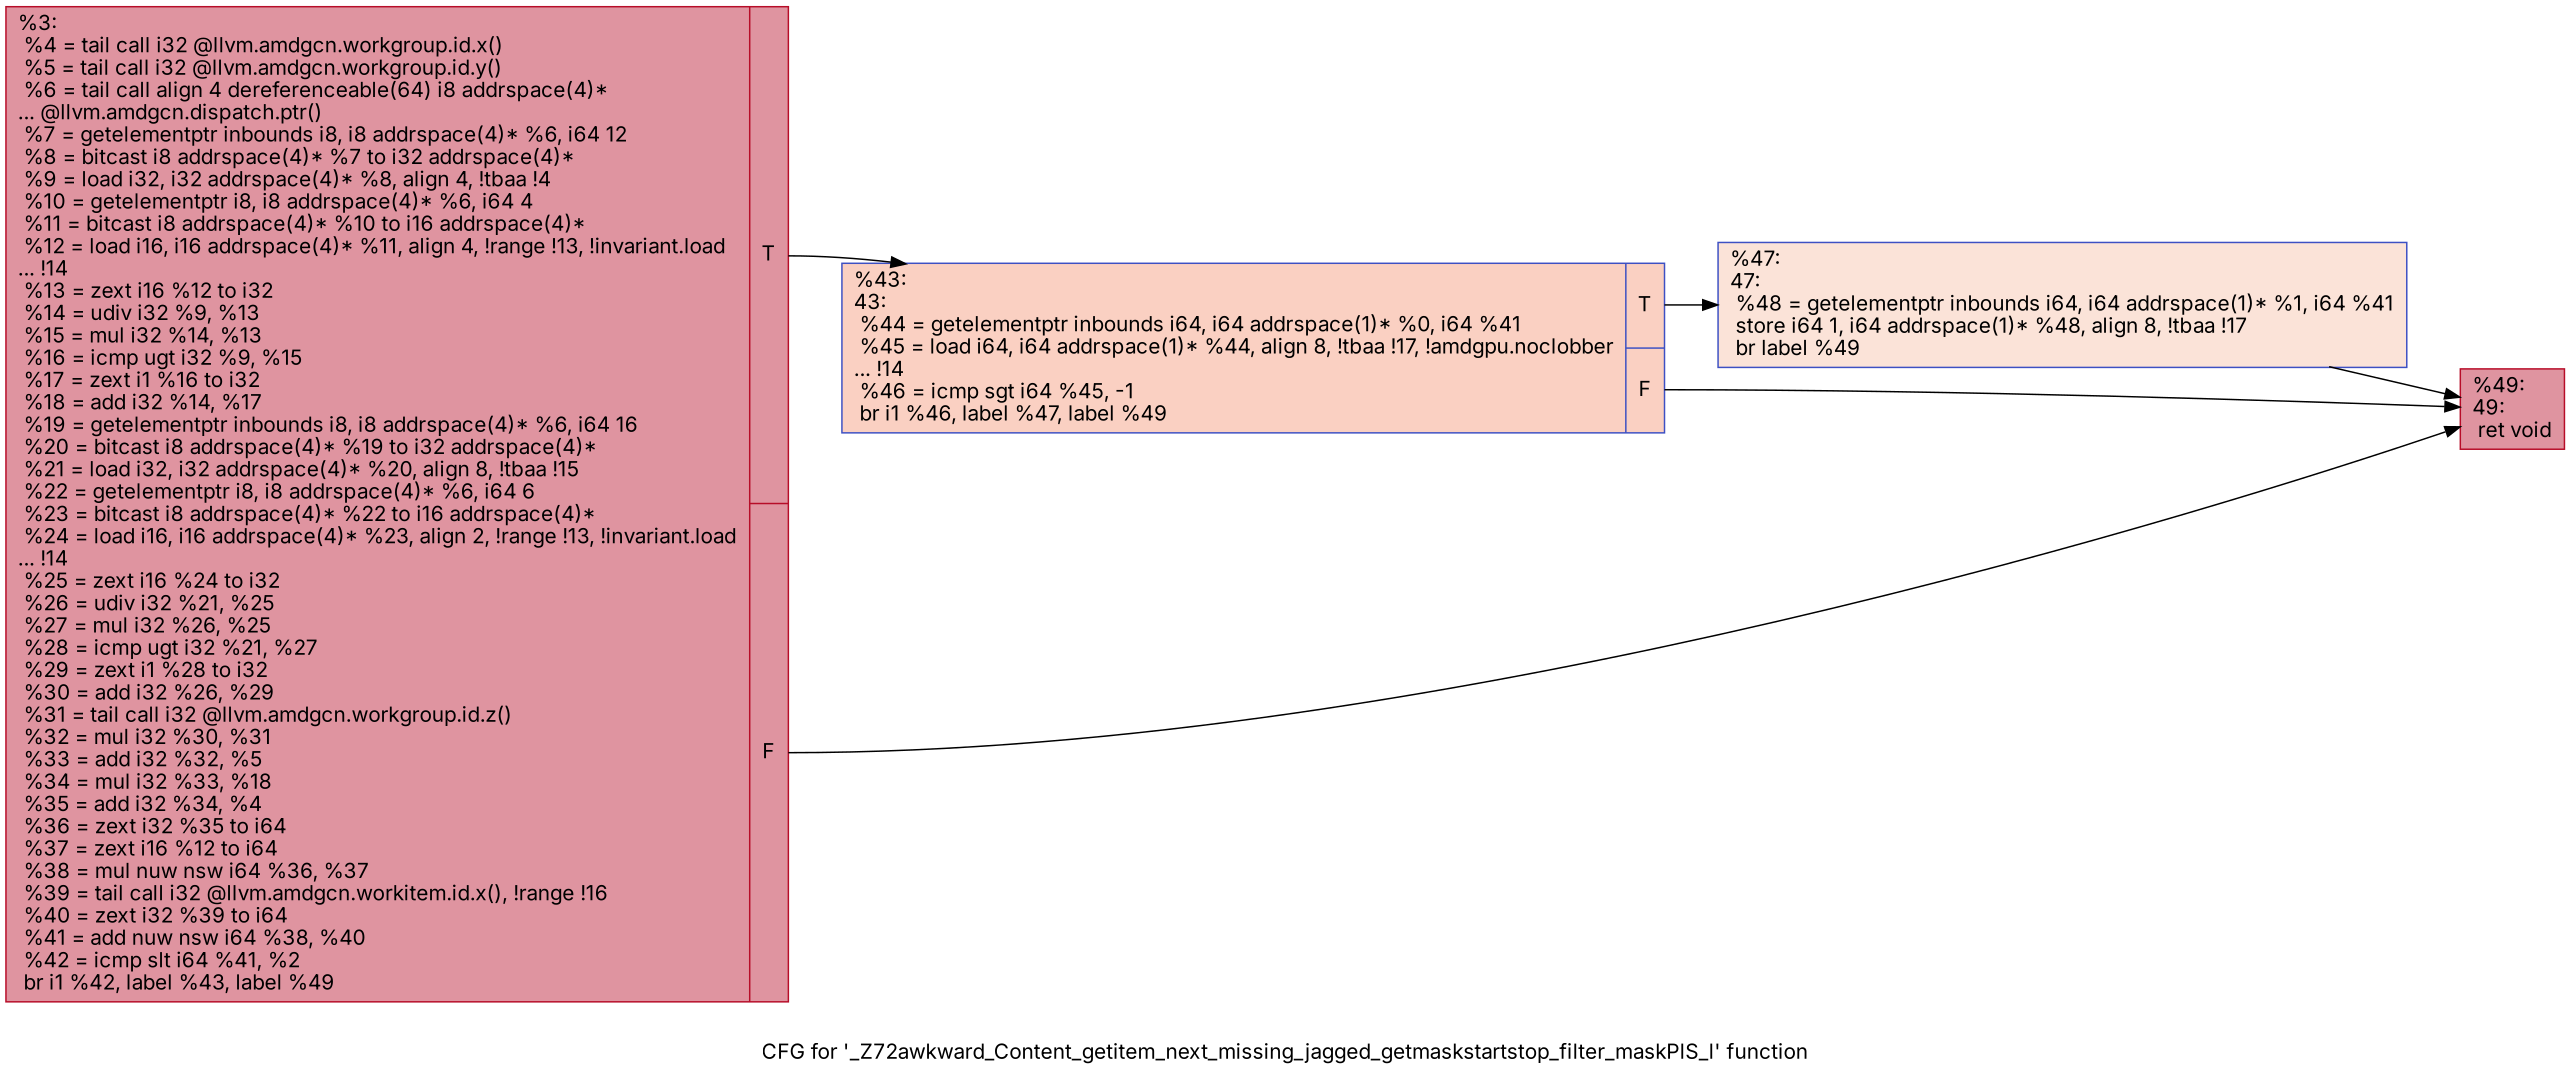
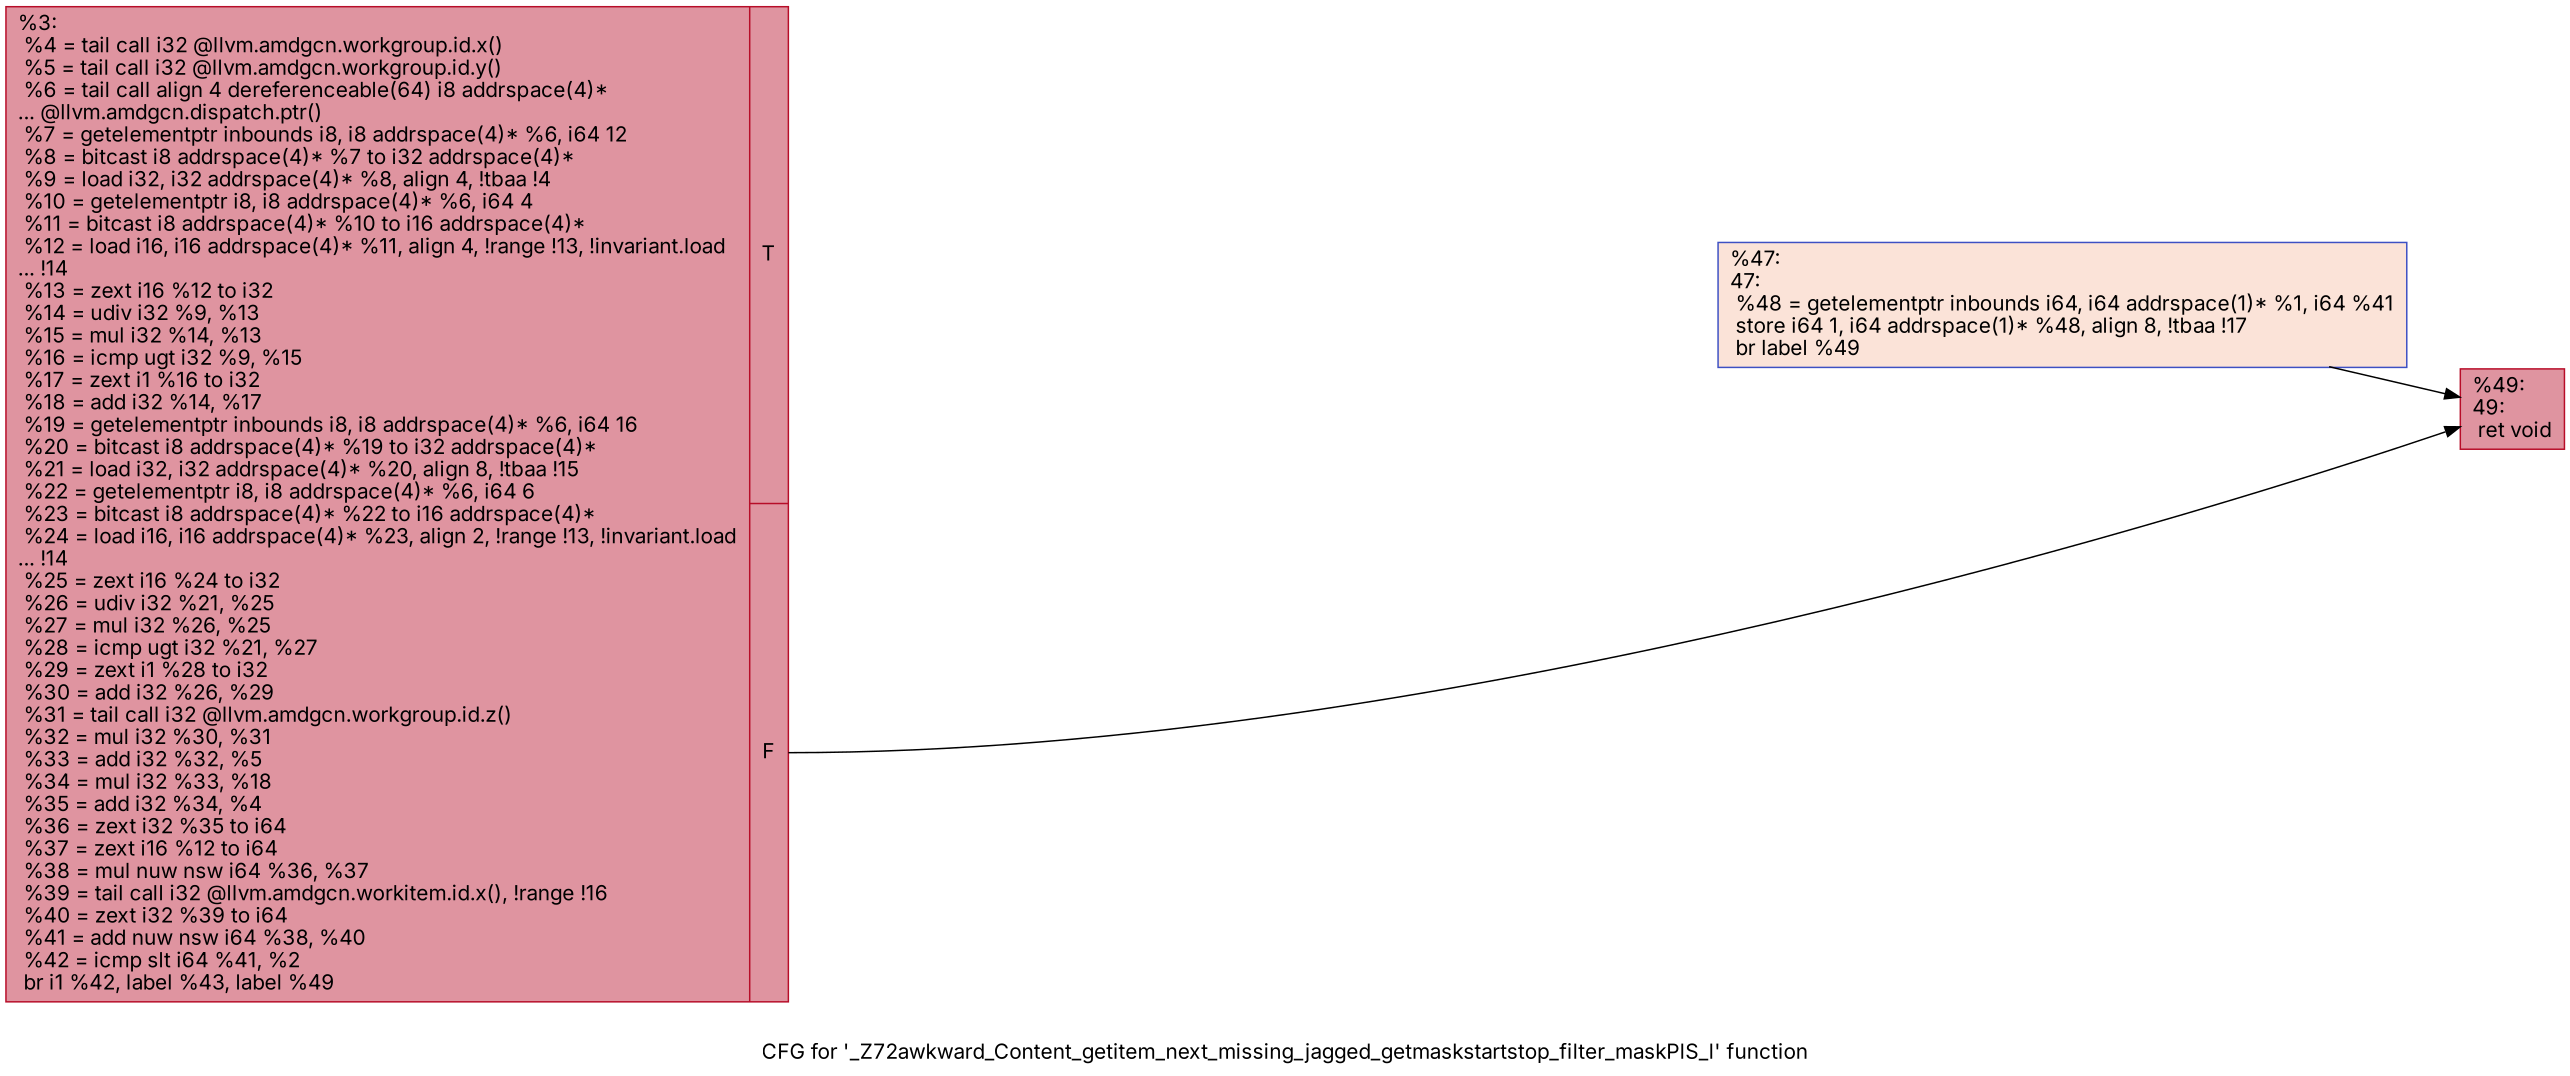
(1253, 348) -> none
